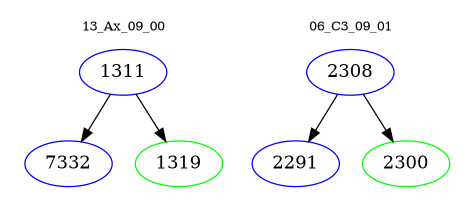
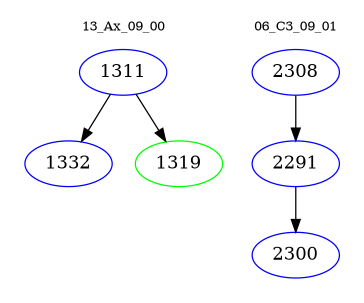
(375, 112) -> (296, 203)
(69, 164) -> (69, 164)
(406, 164) -> (296, 255)
